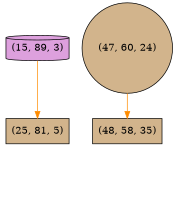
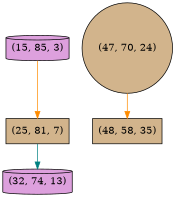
(38, 48) -> (38, 48)
(127, 48) -> (127, 48)
(38, 131) -> (38, 131)
none -> (38, 182)
